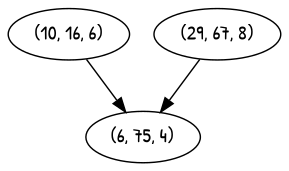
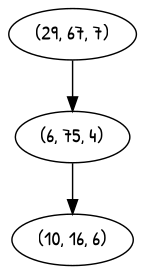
(217, 34) -> (73, 34)
(102, 80) -> (73, 181)
